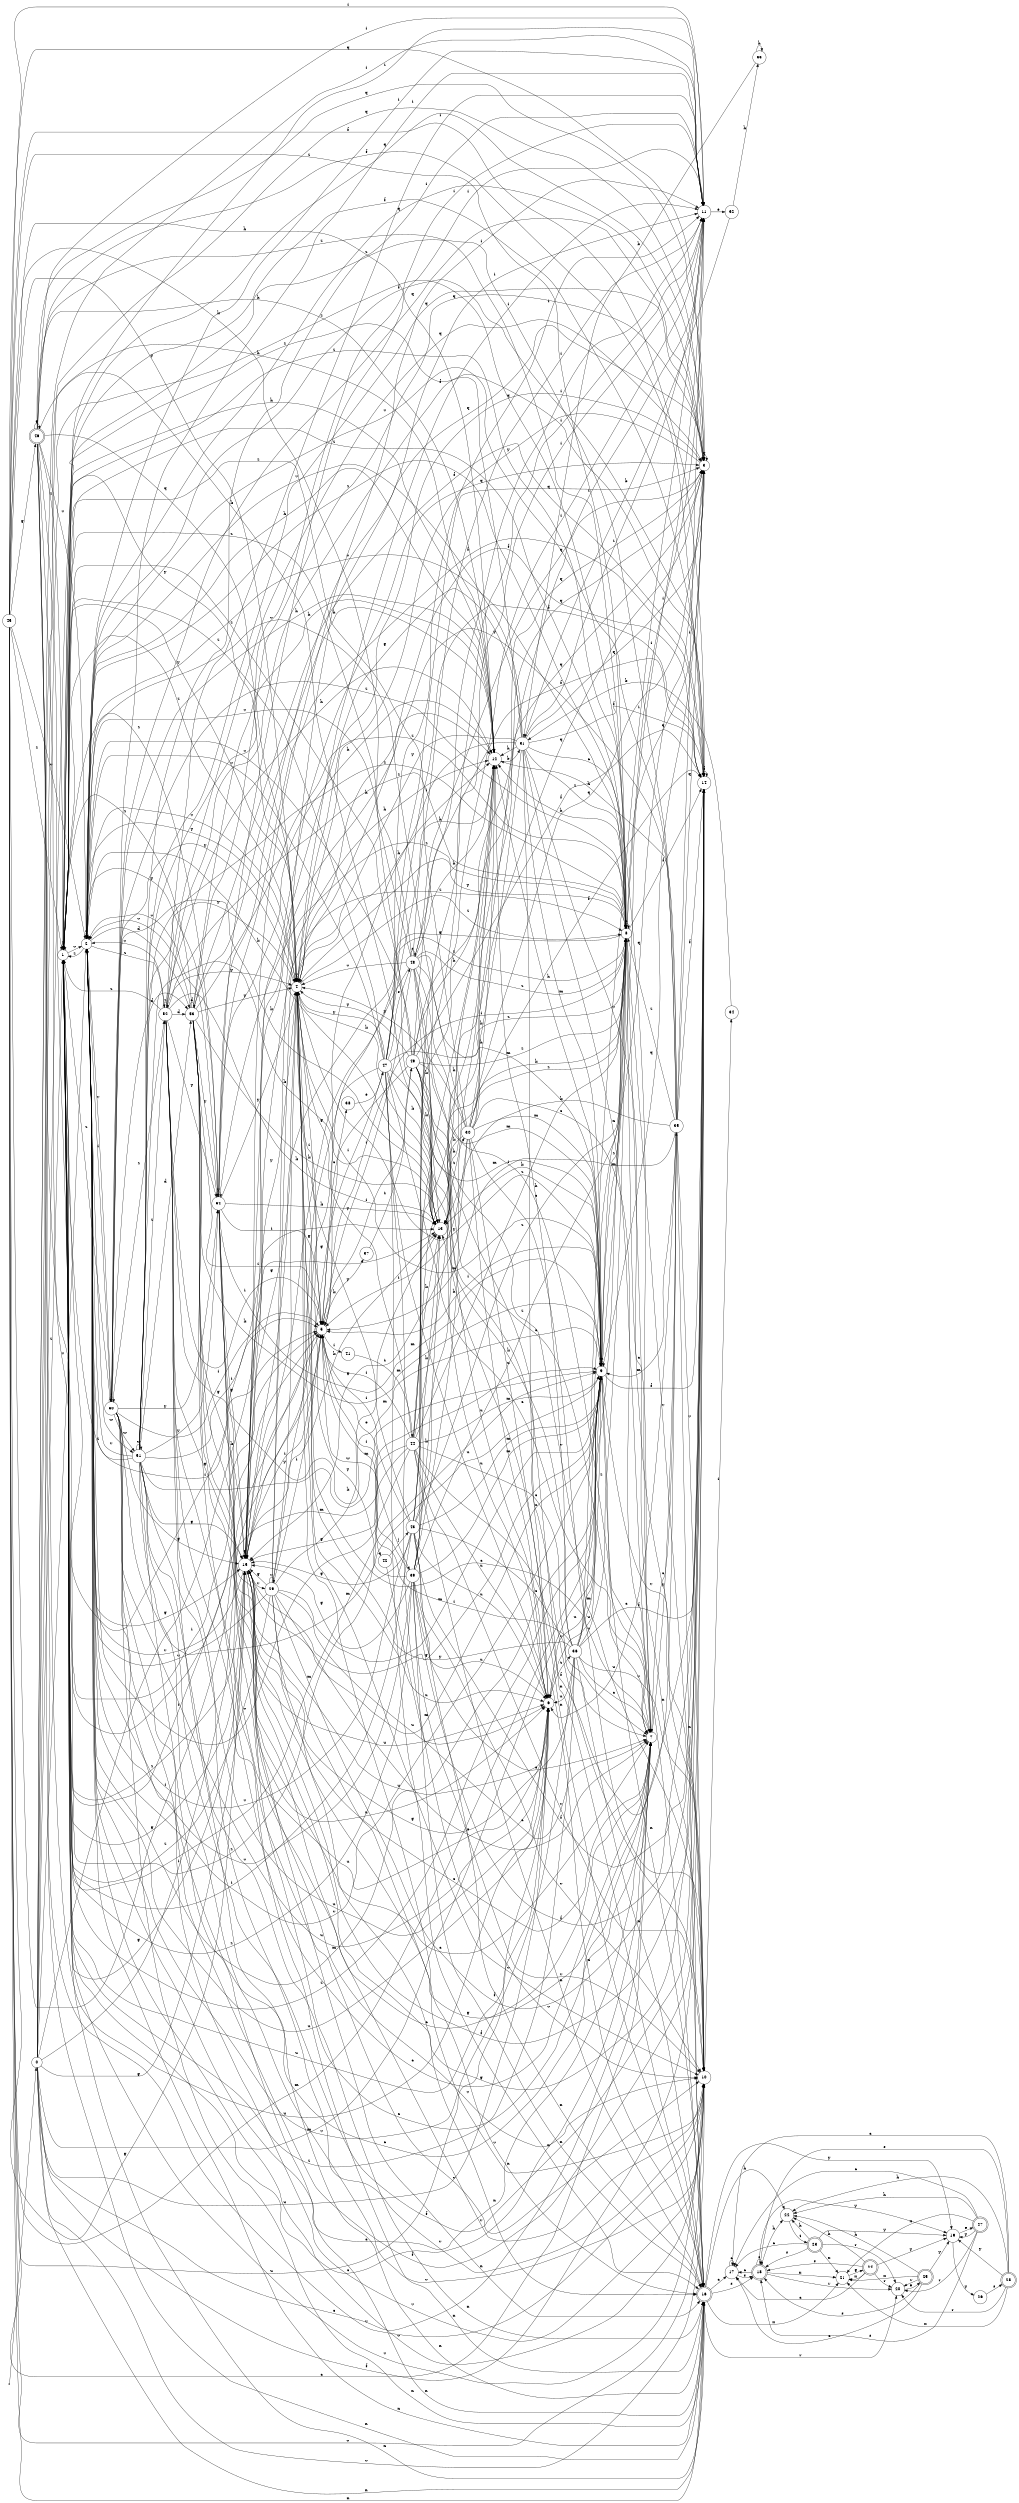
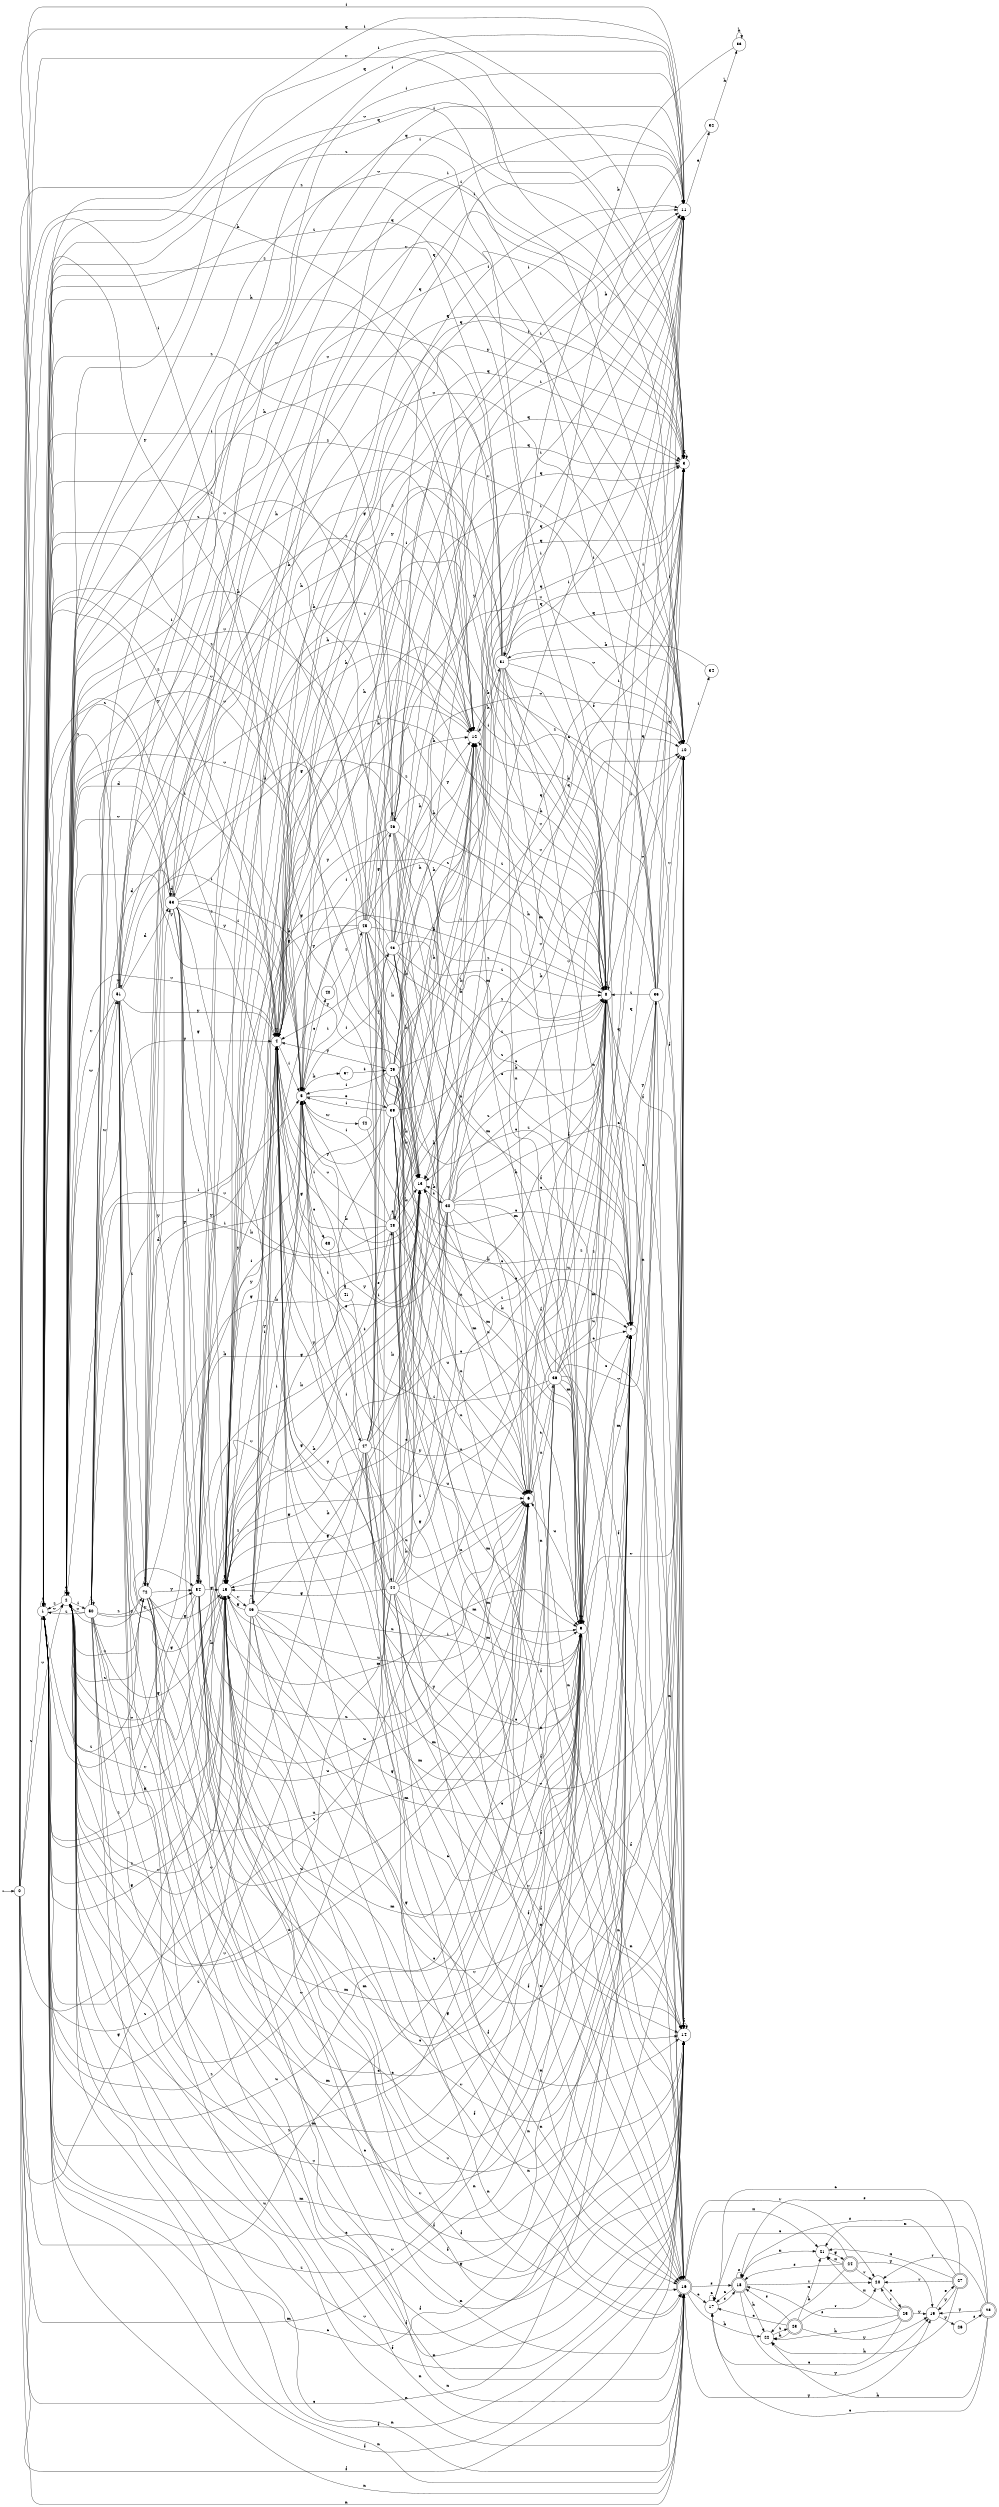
(37, 436) -> (393, 827)
(165, 488) -> (328, 860)
none -> (328, 993)
(165, 1014) -> (145, 1592)
